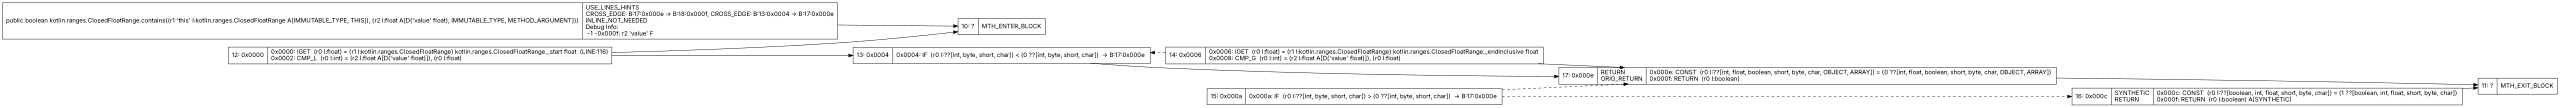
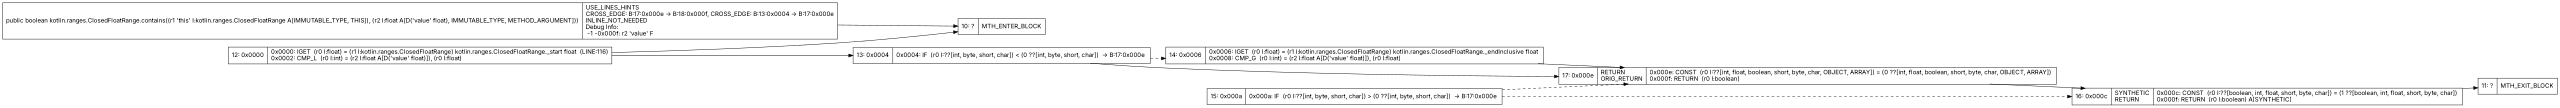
(1160, 53) -> (1156, 58)
(2265, 81) -> (2035, 86)
